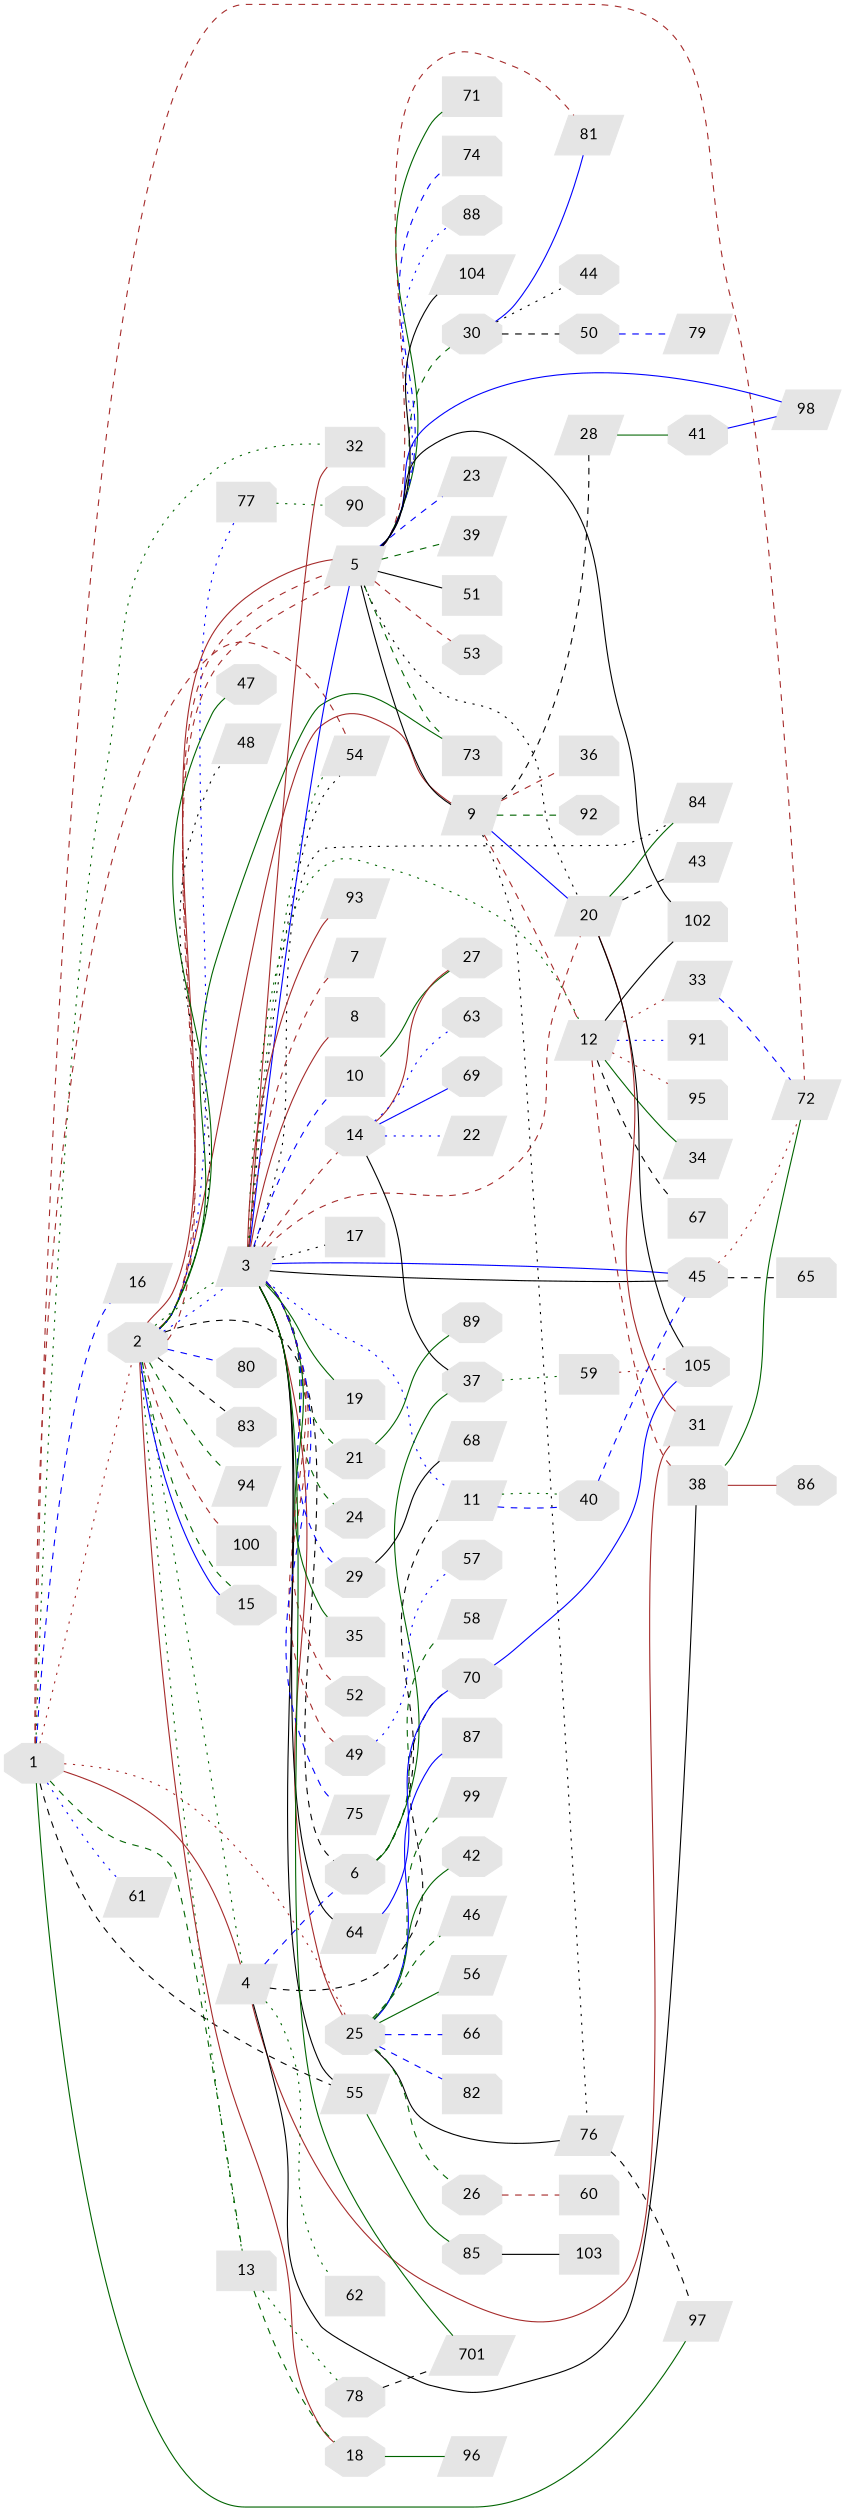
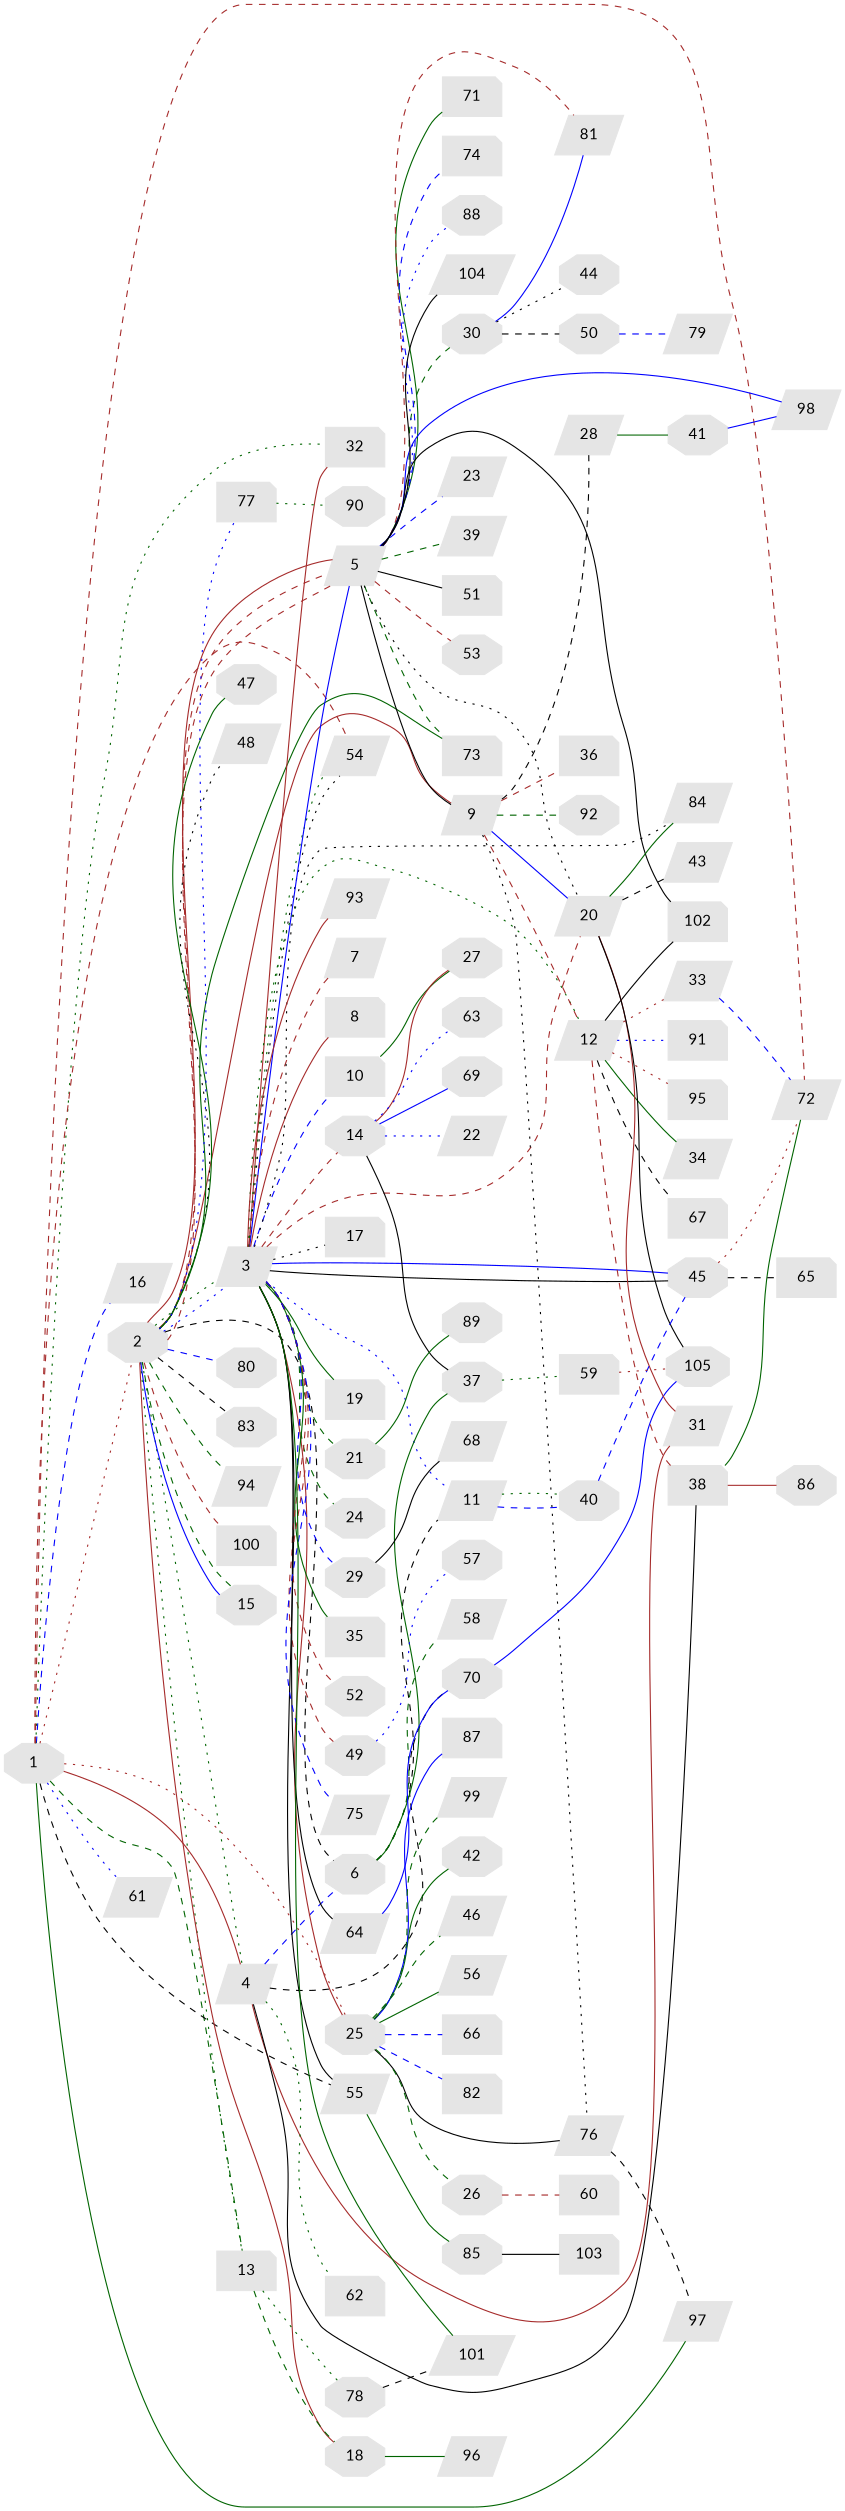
(472, 2355) -> (472, 2355)
